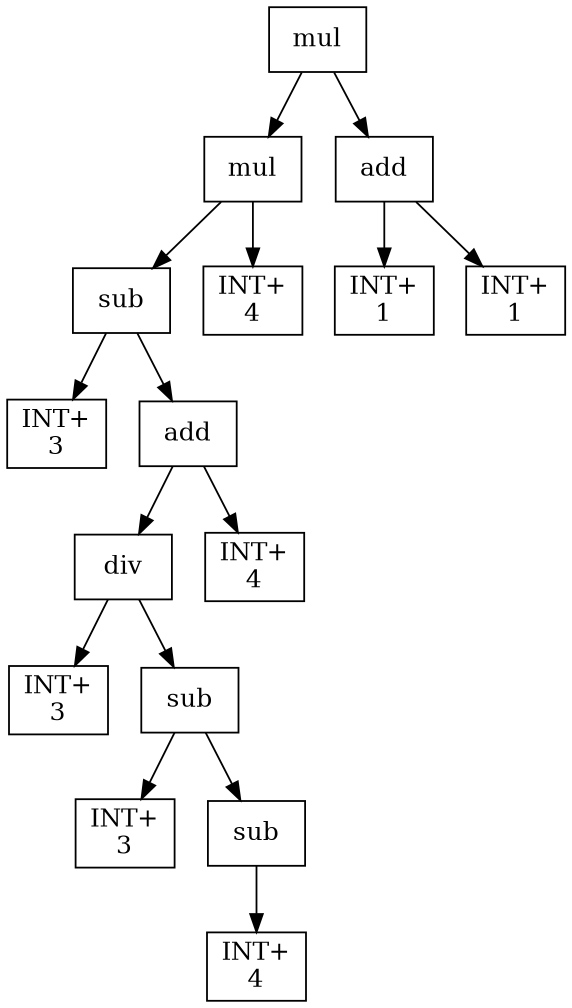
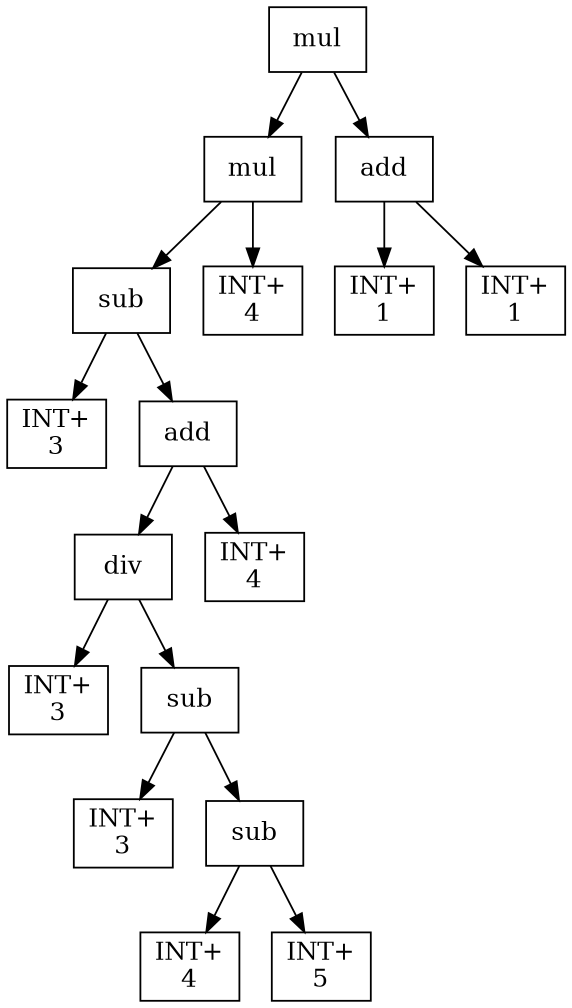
none -> (321, 967)
